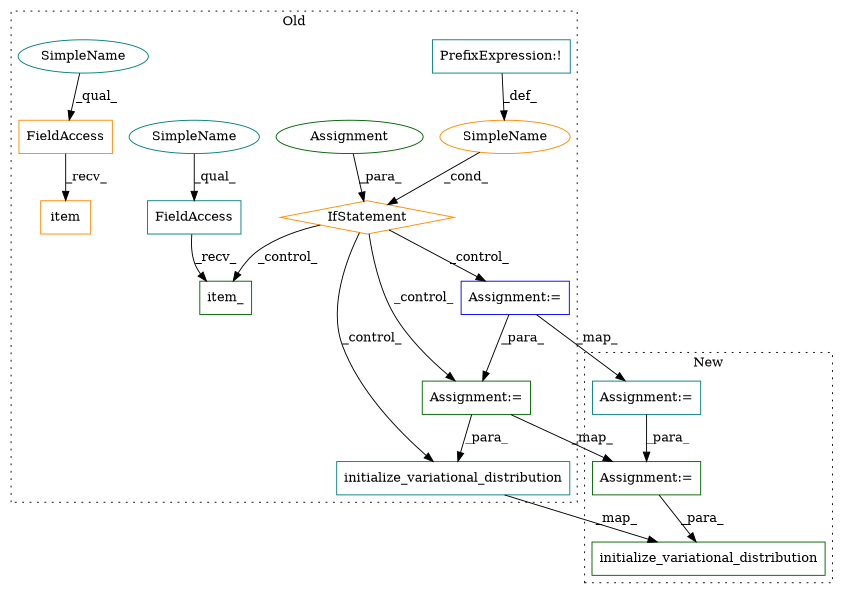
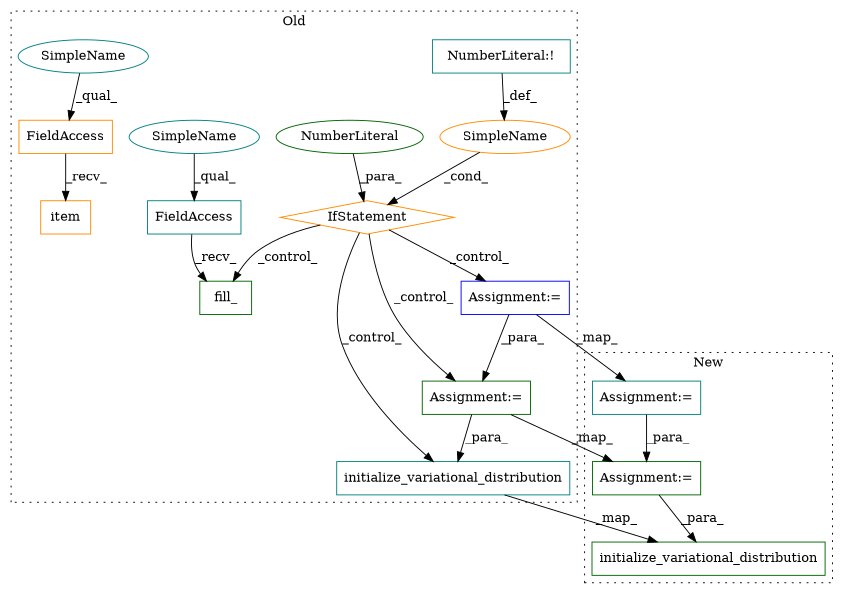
(501, 56) -> (501, 56)
(350, 137) -> (350, 137)
(226, 298) -> (226, 298)
